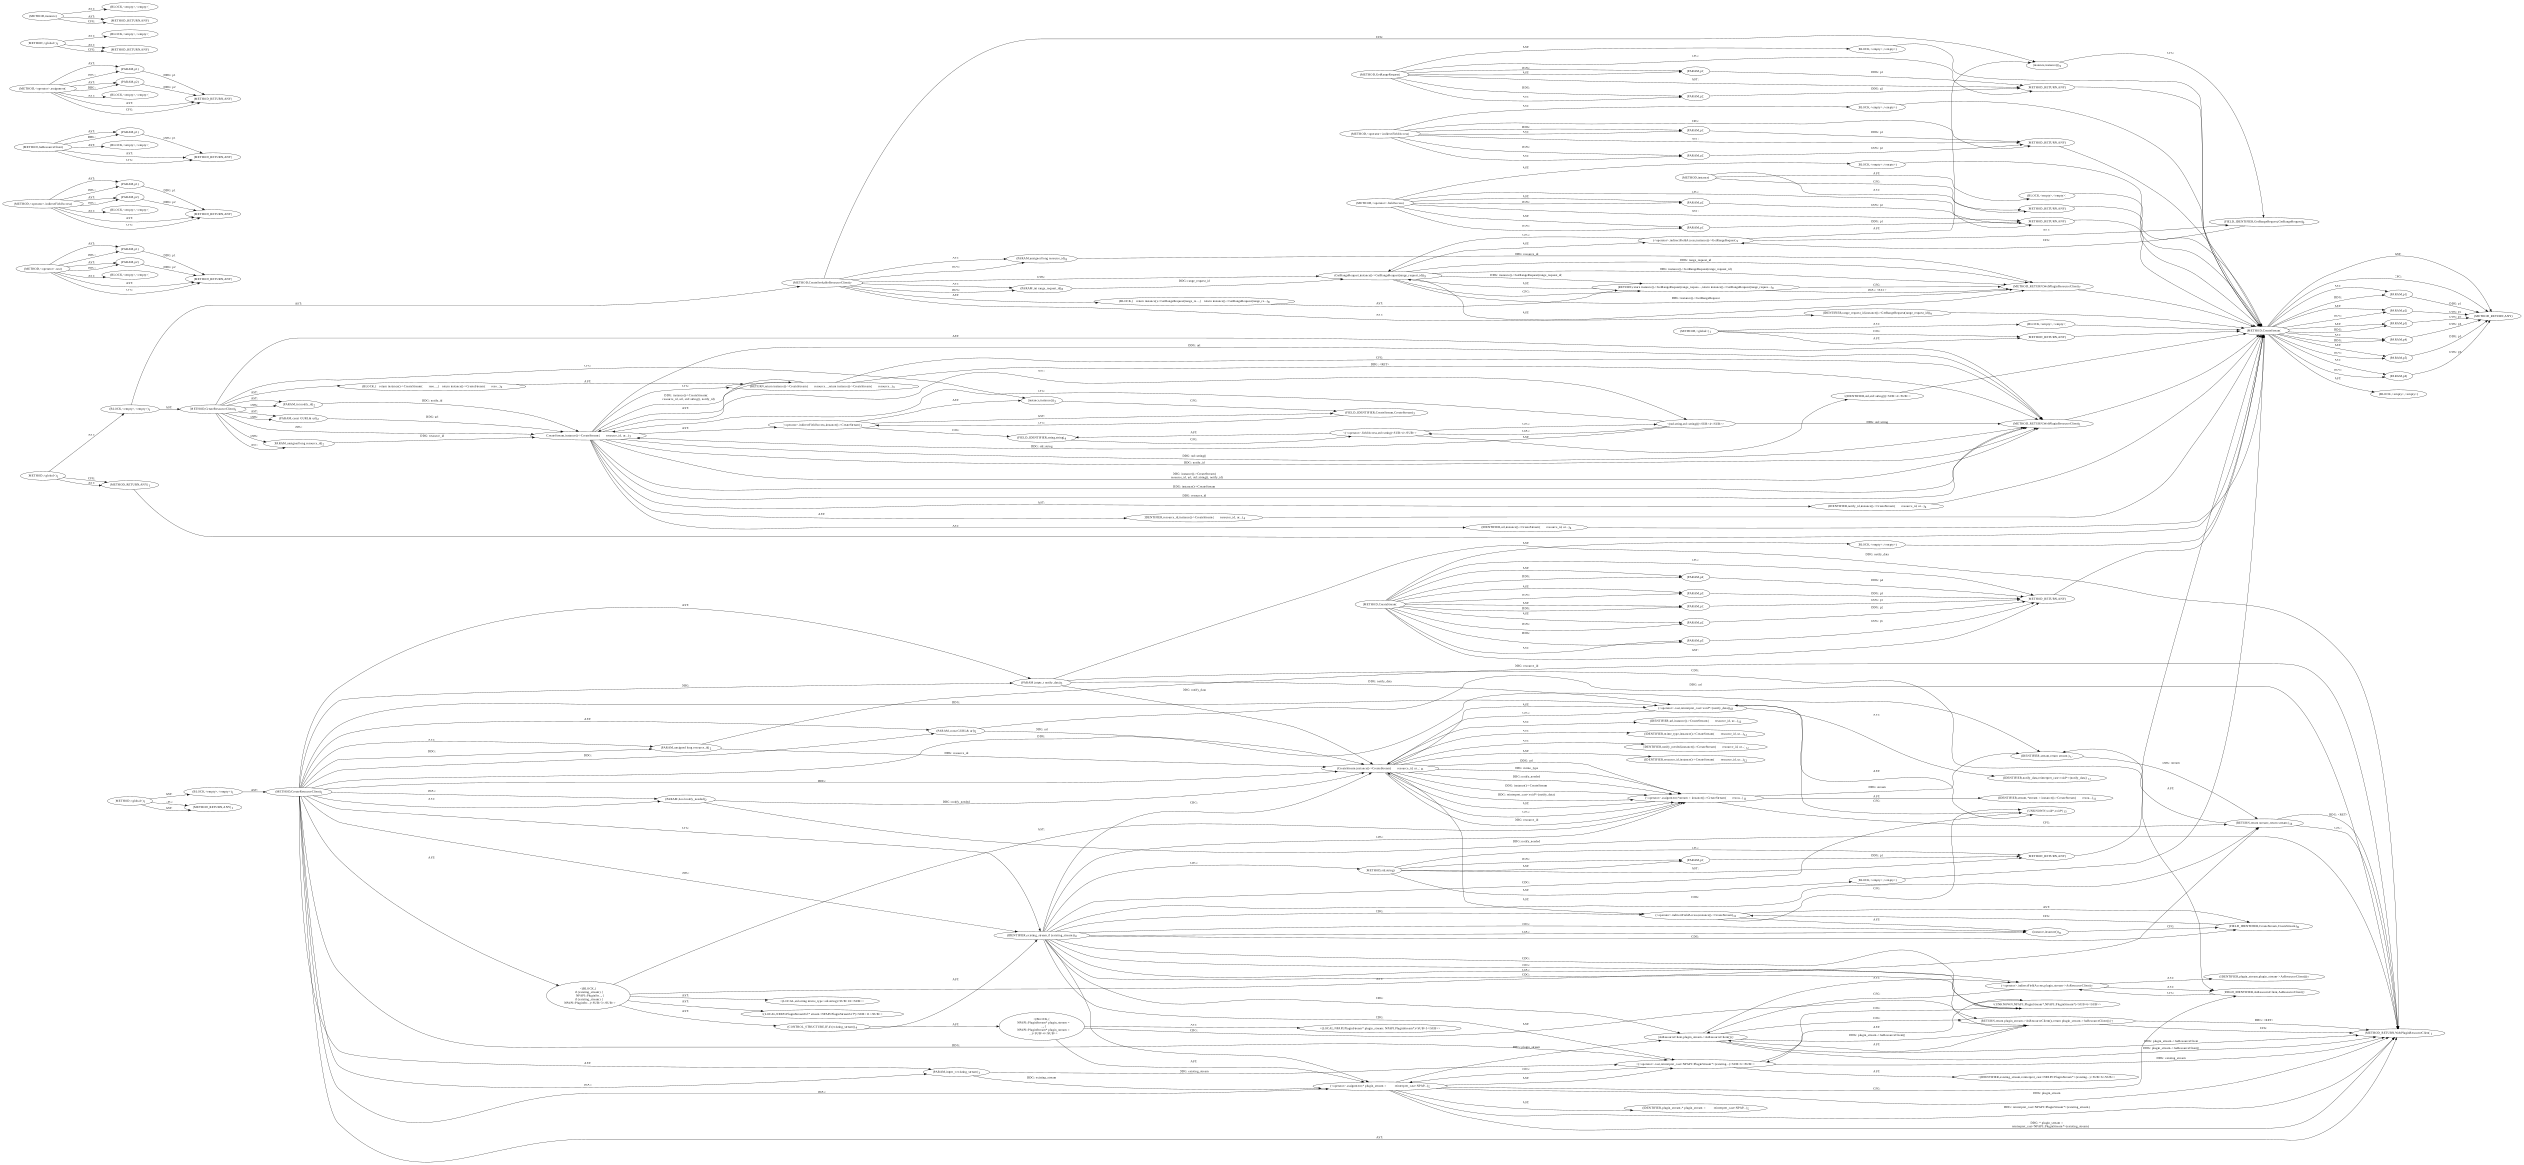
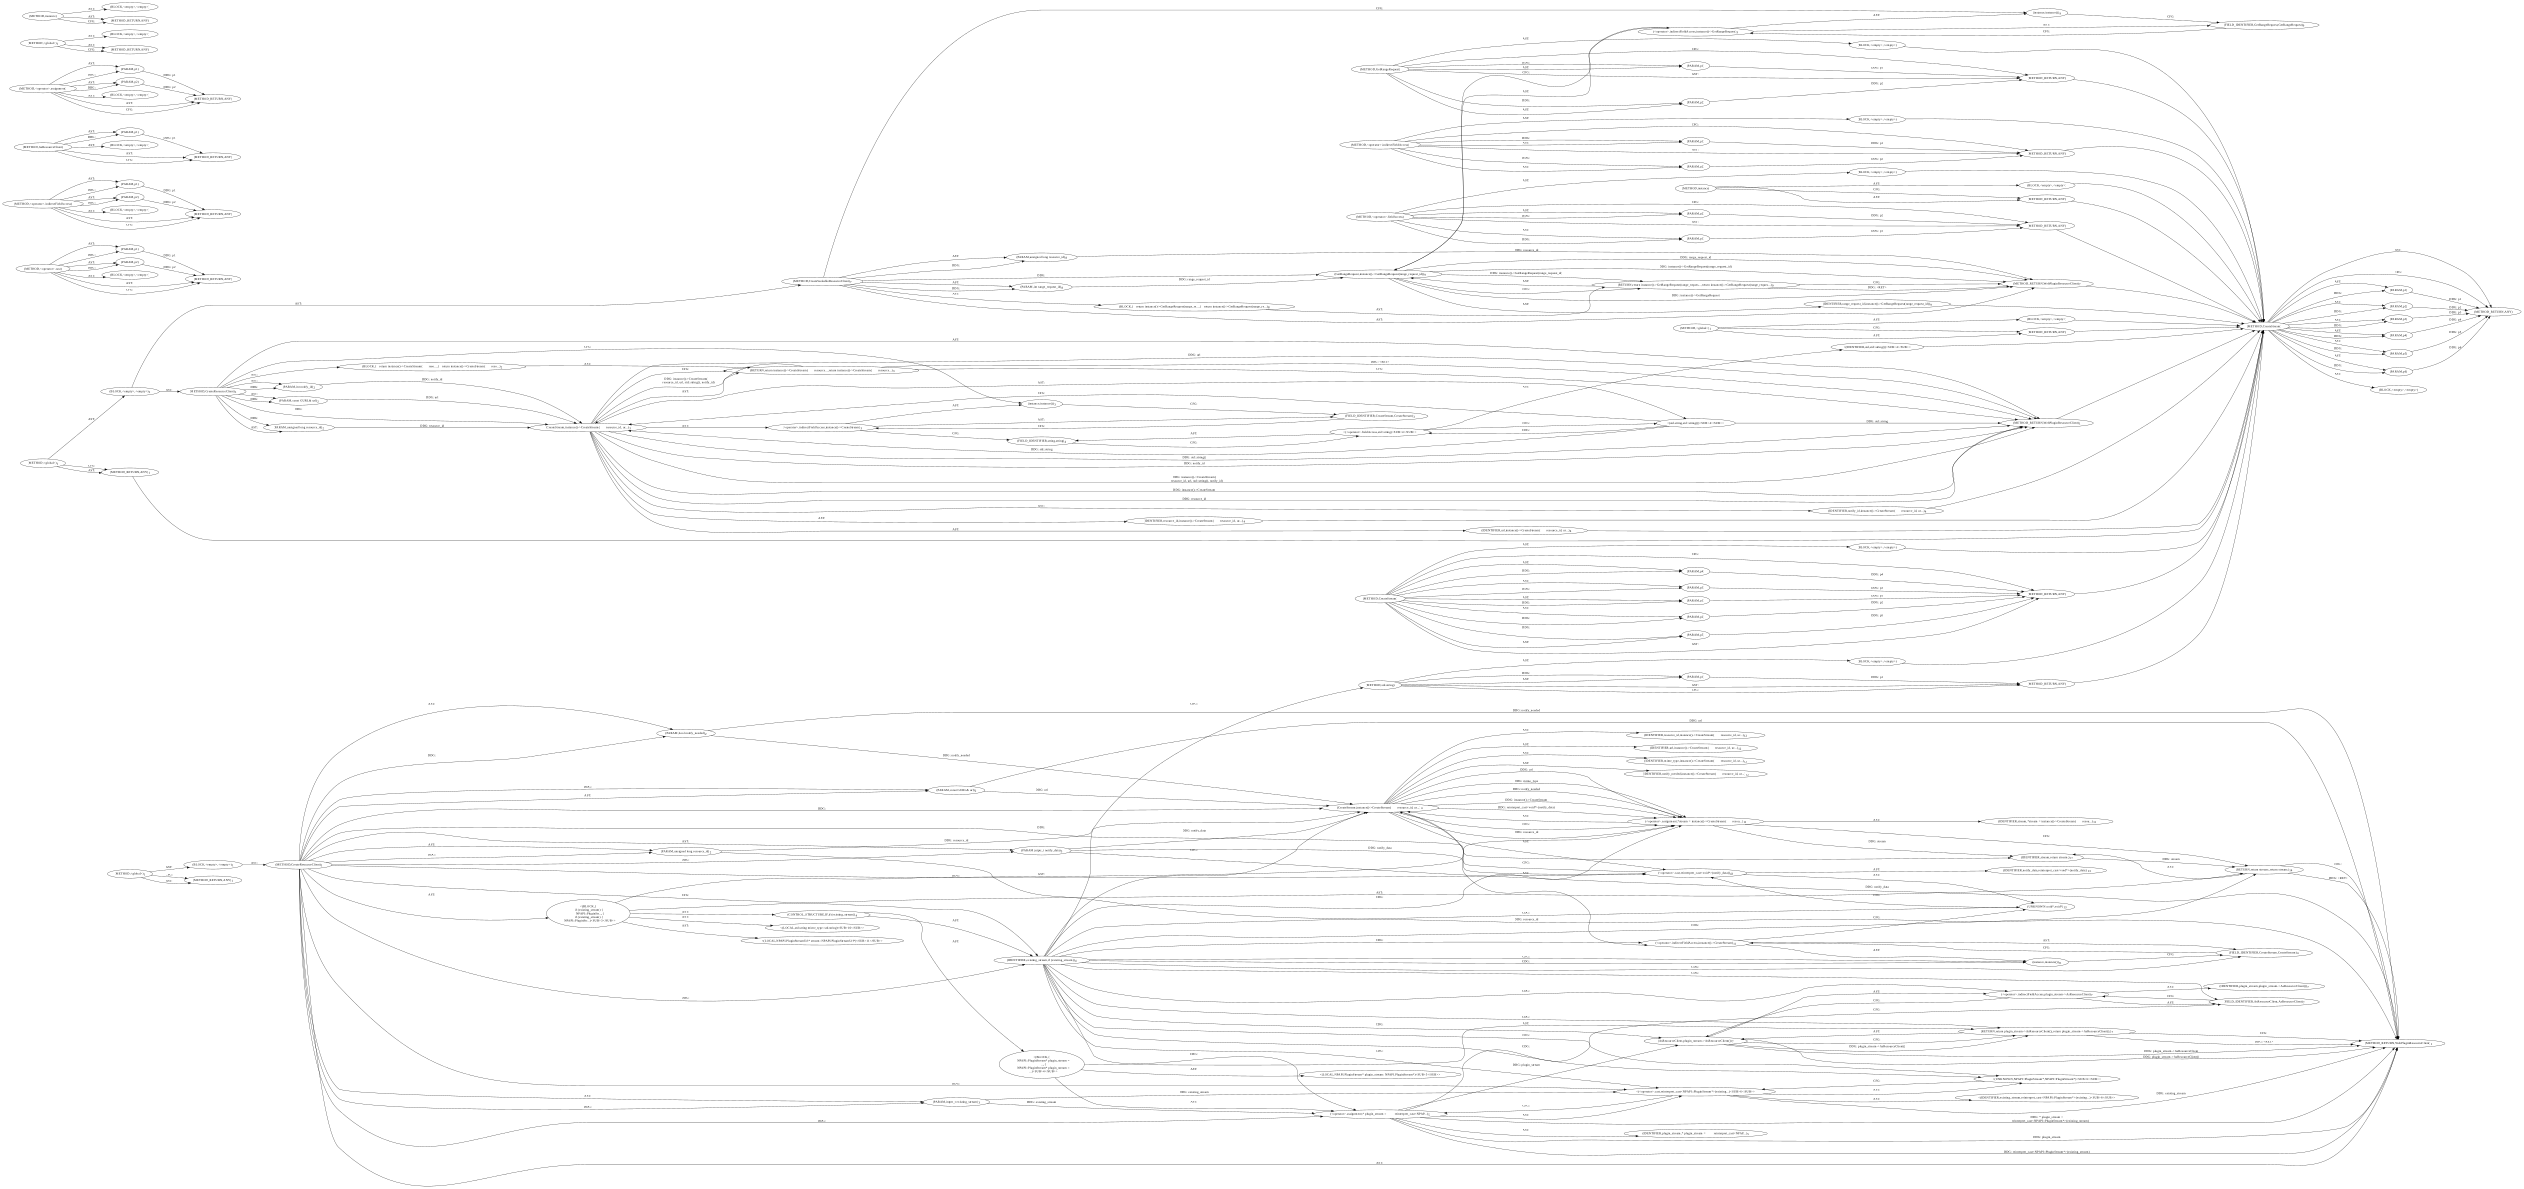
(1751, 678) -> (1641, 975)
